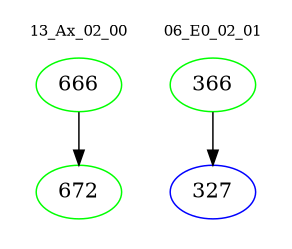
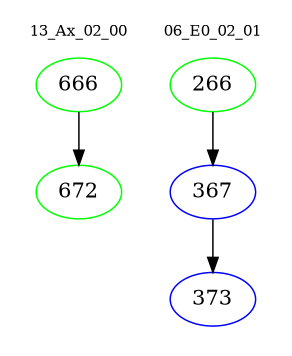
(213, 85) -> (213, 85)
(213, 192) -> (213, 192)
none -> (213, 299)
